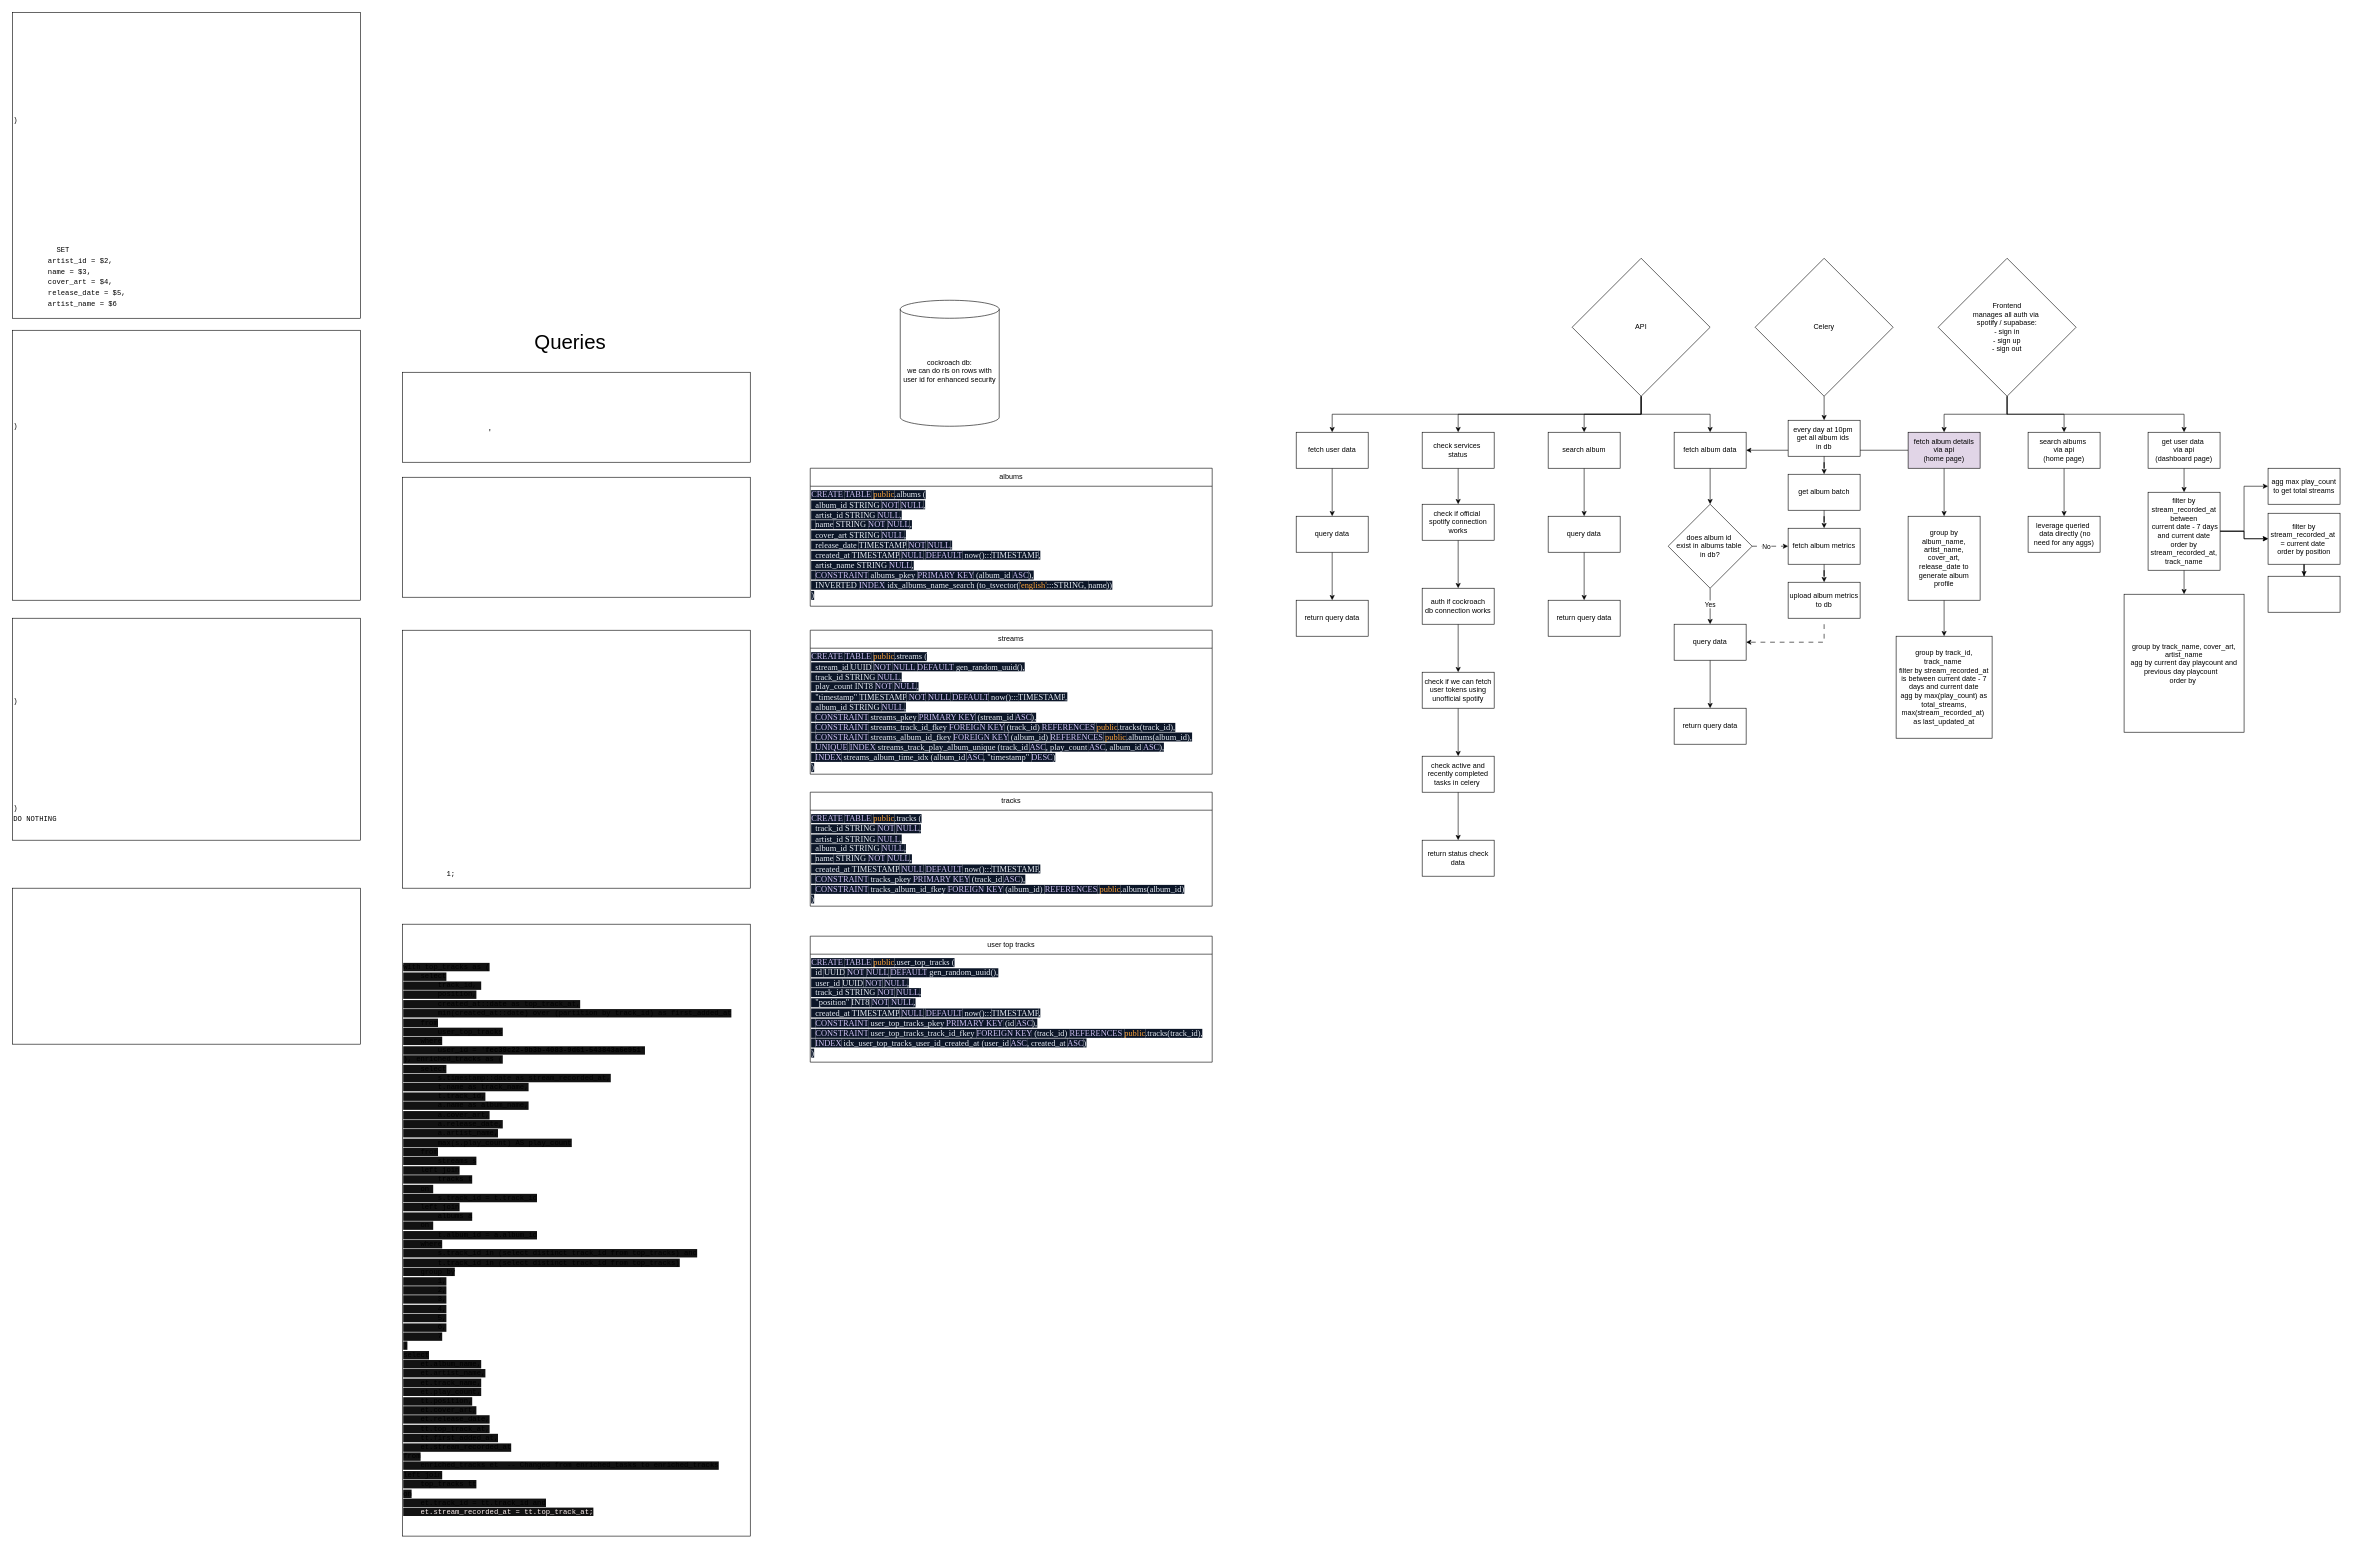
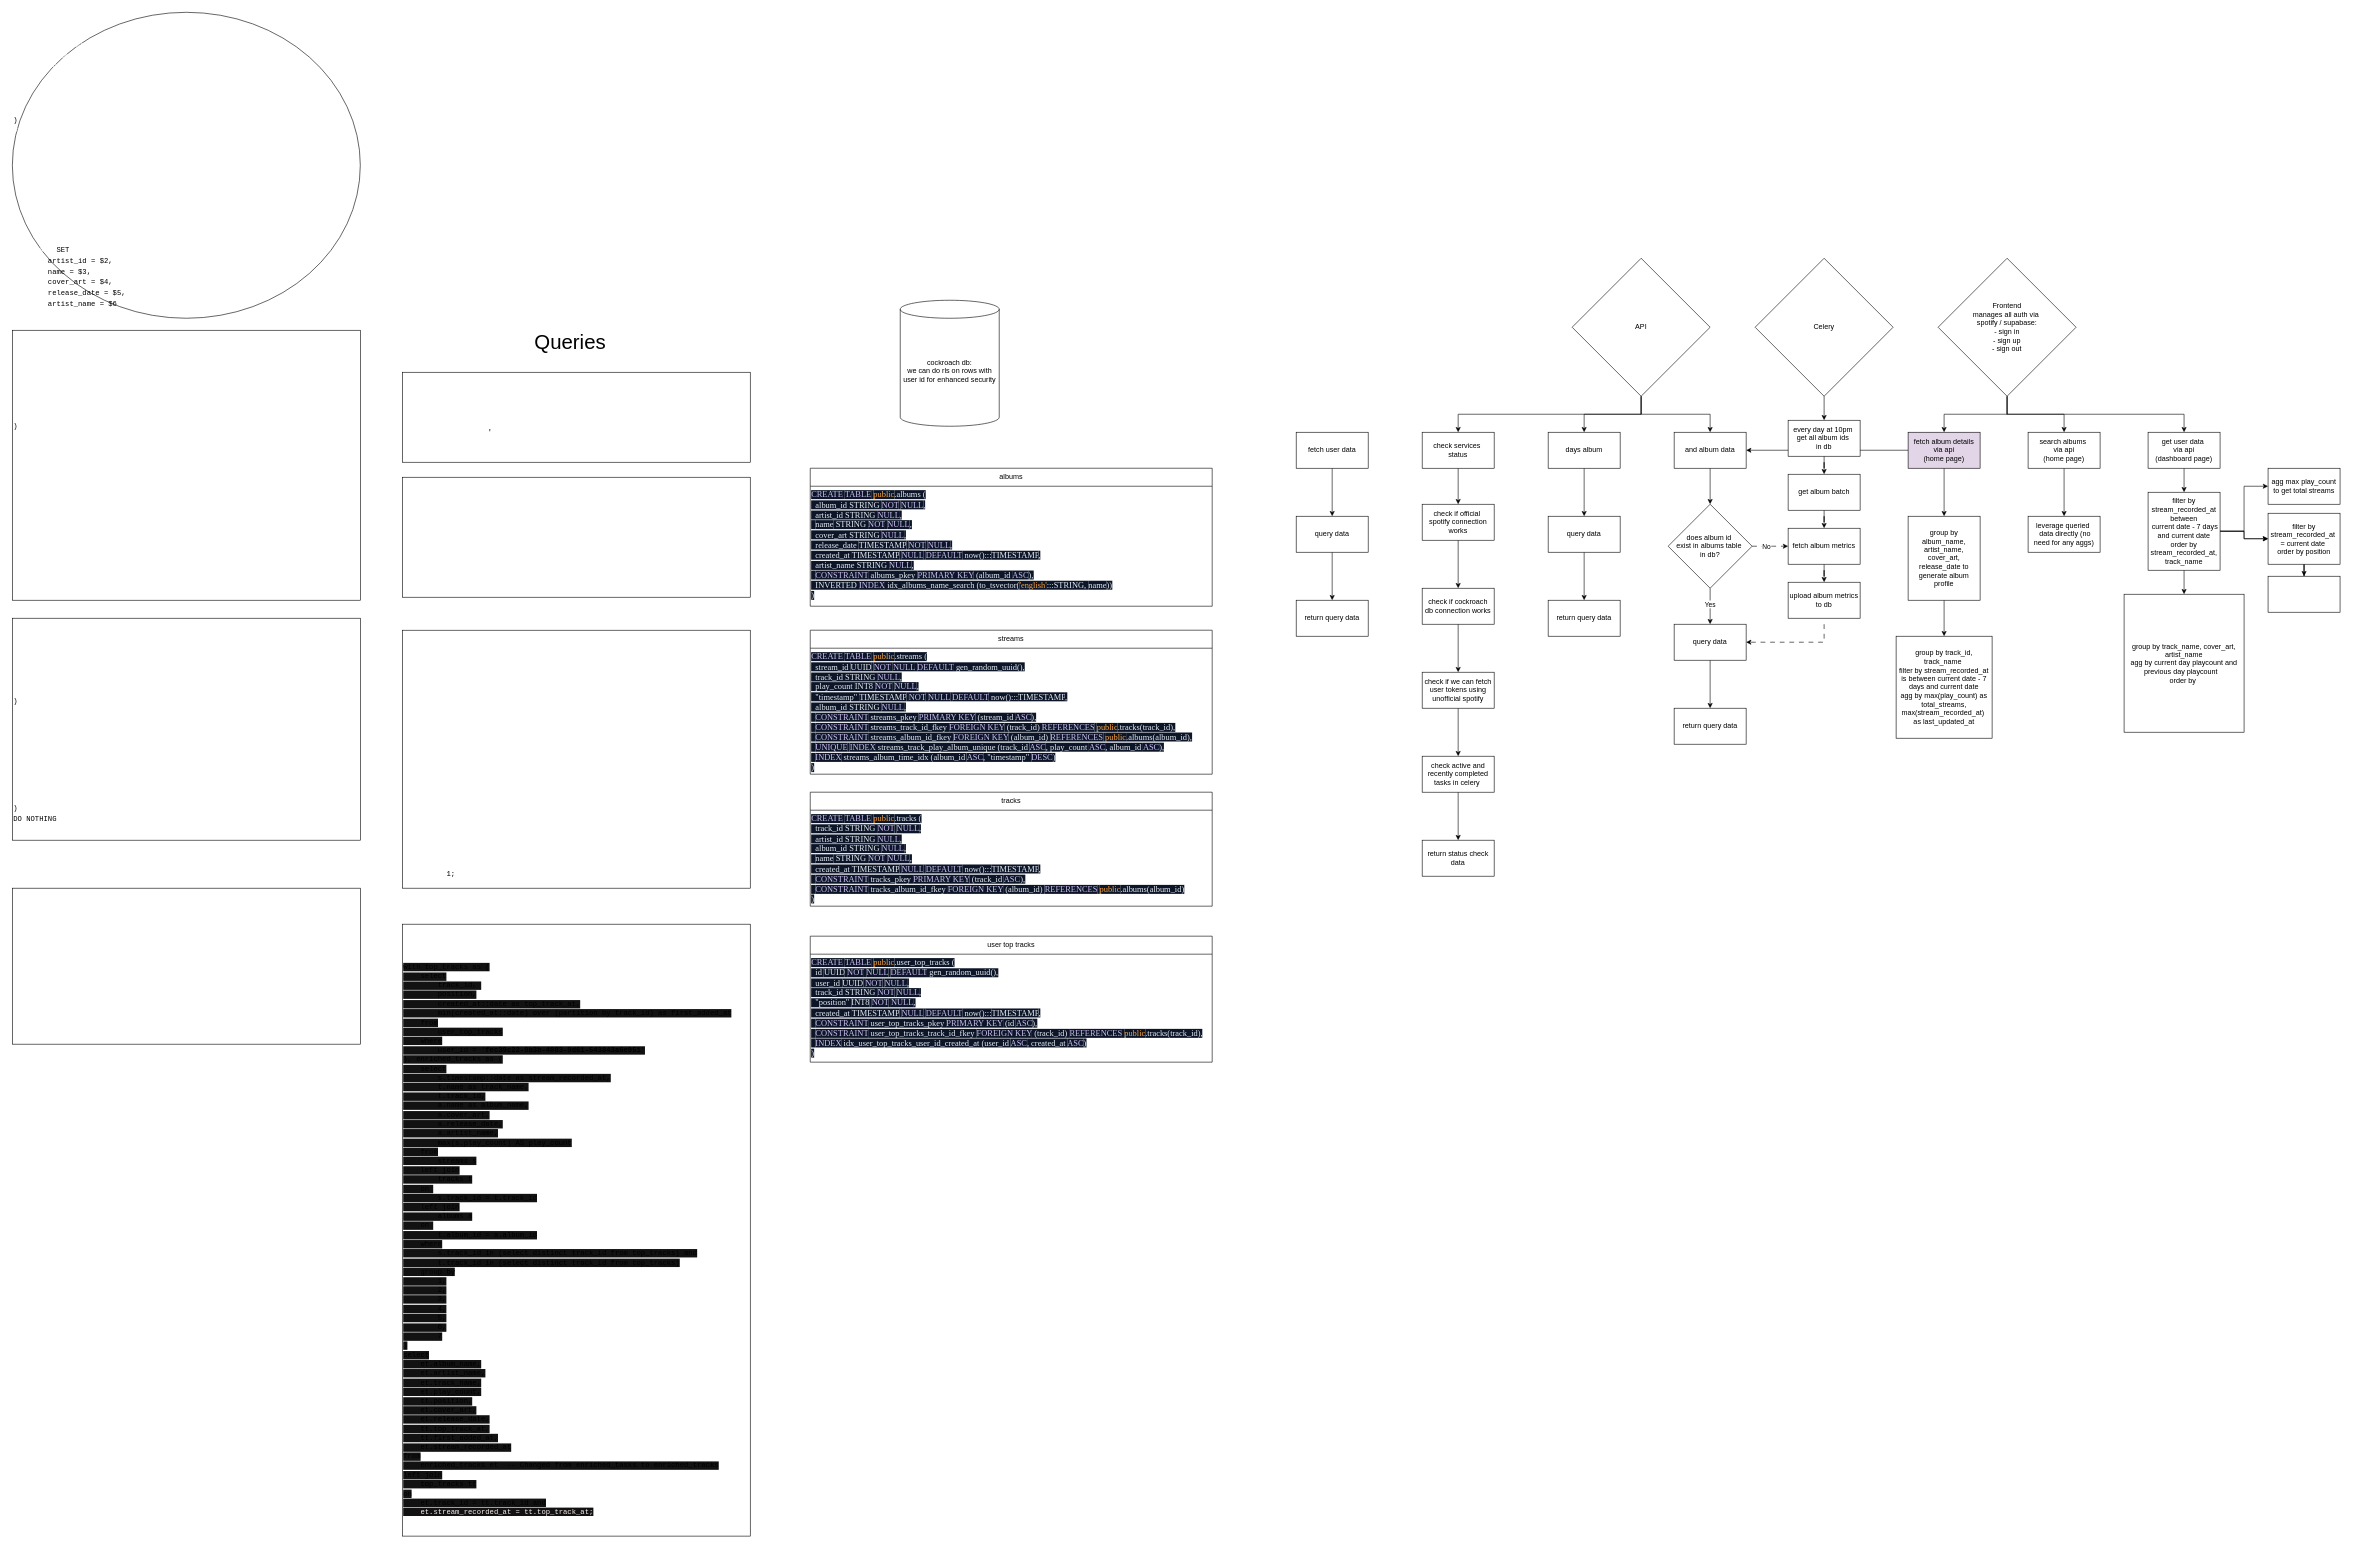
(186, 165) -> (186, 165)
(1332, 414) -> none
(1584, 450) -> (1584, 450)
(1710, 450) -> (1710, 450)
(1458, 606) -> (1458, 606)
